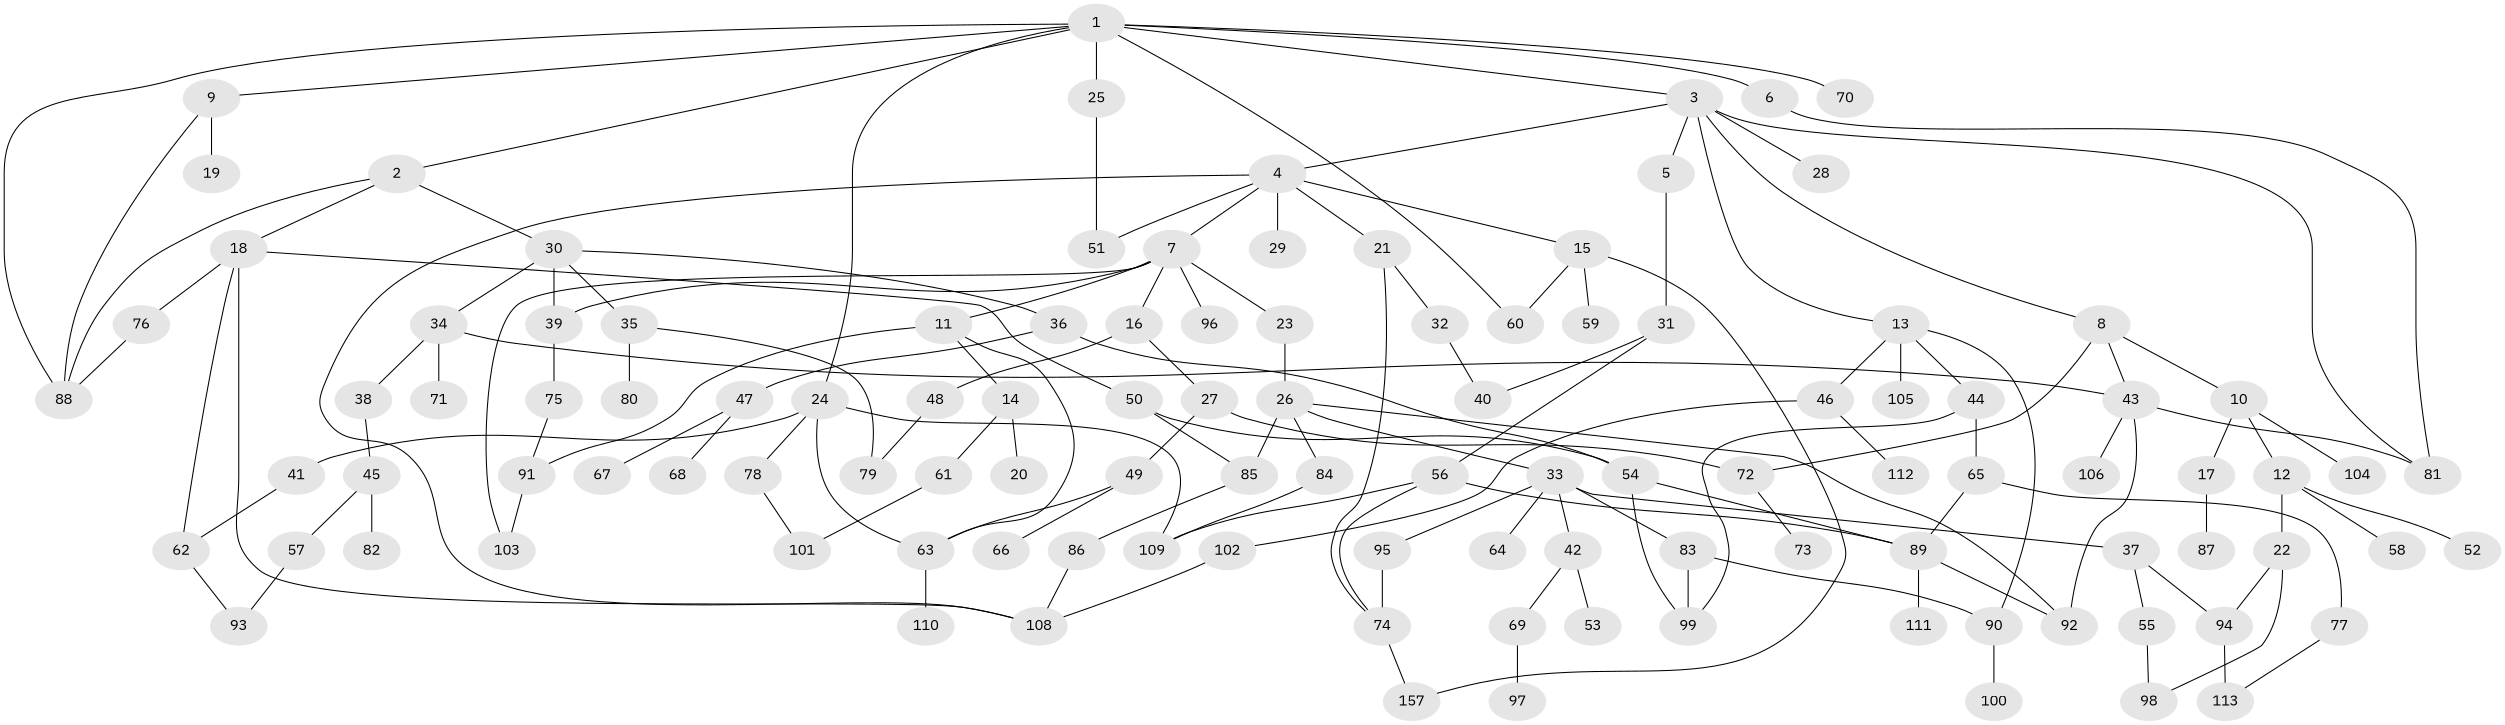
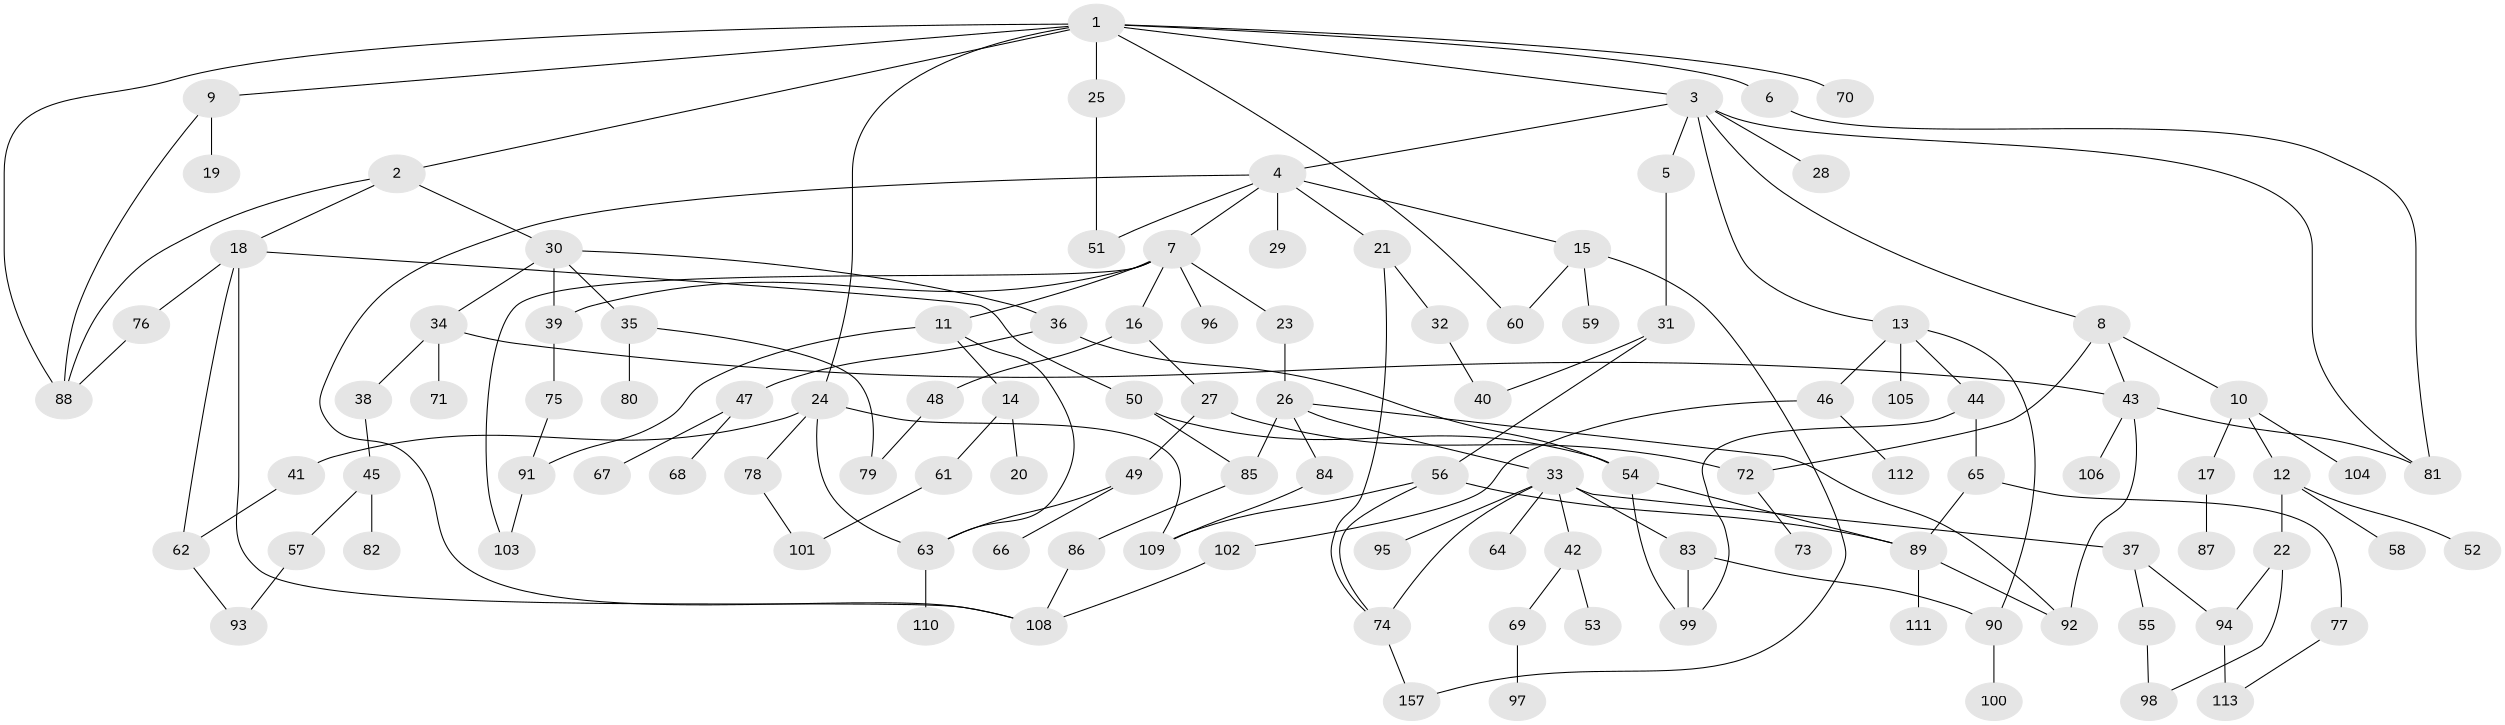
(1382, 589) -> (1454, 537)
